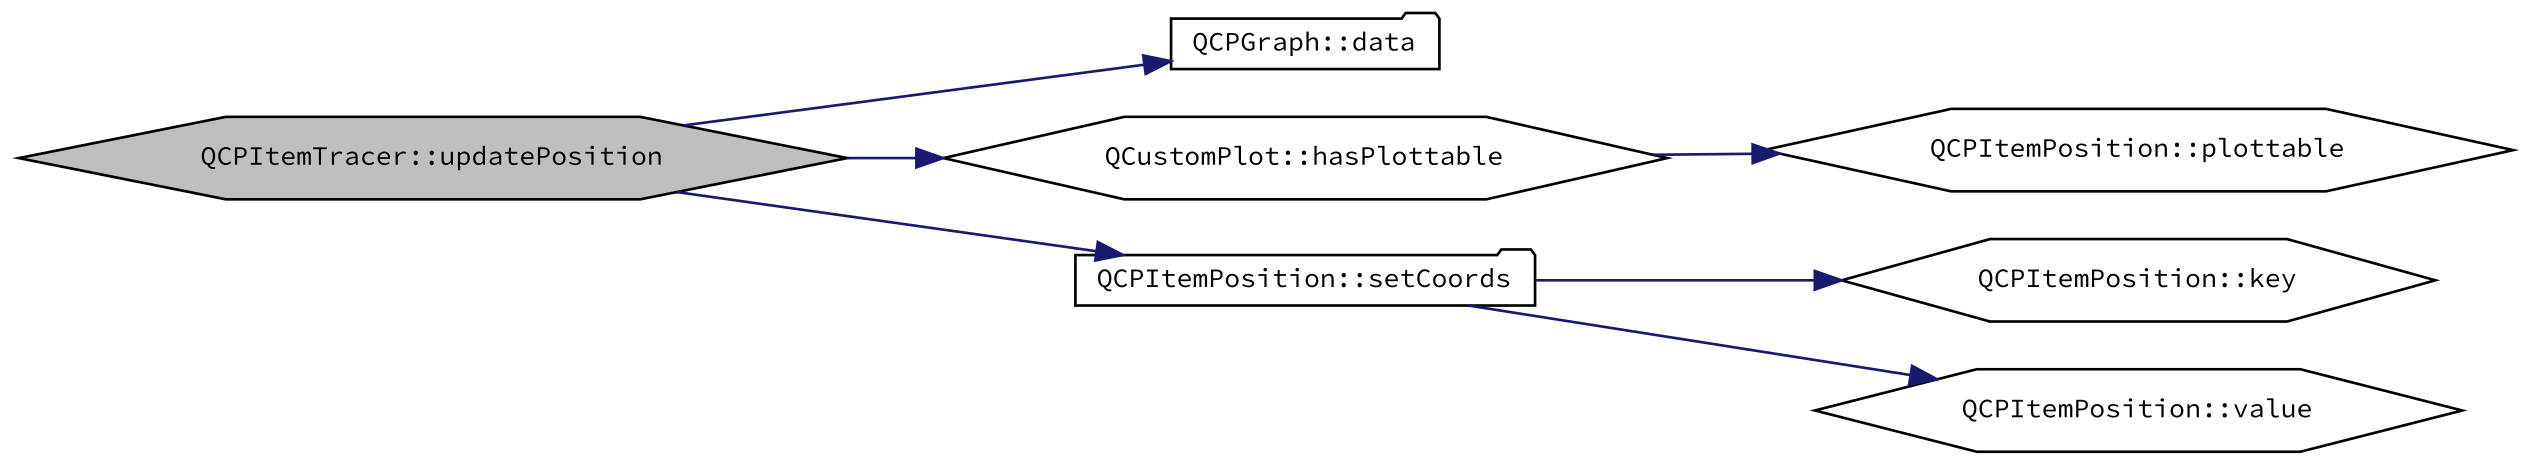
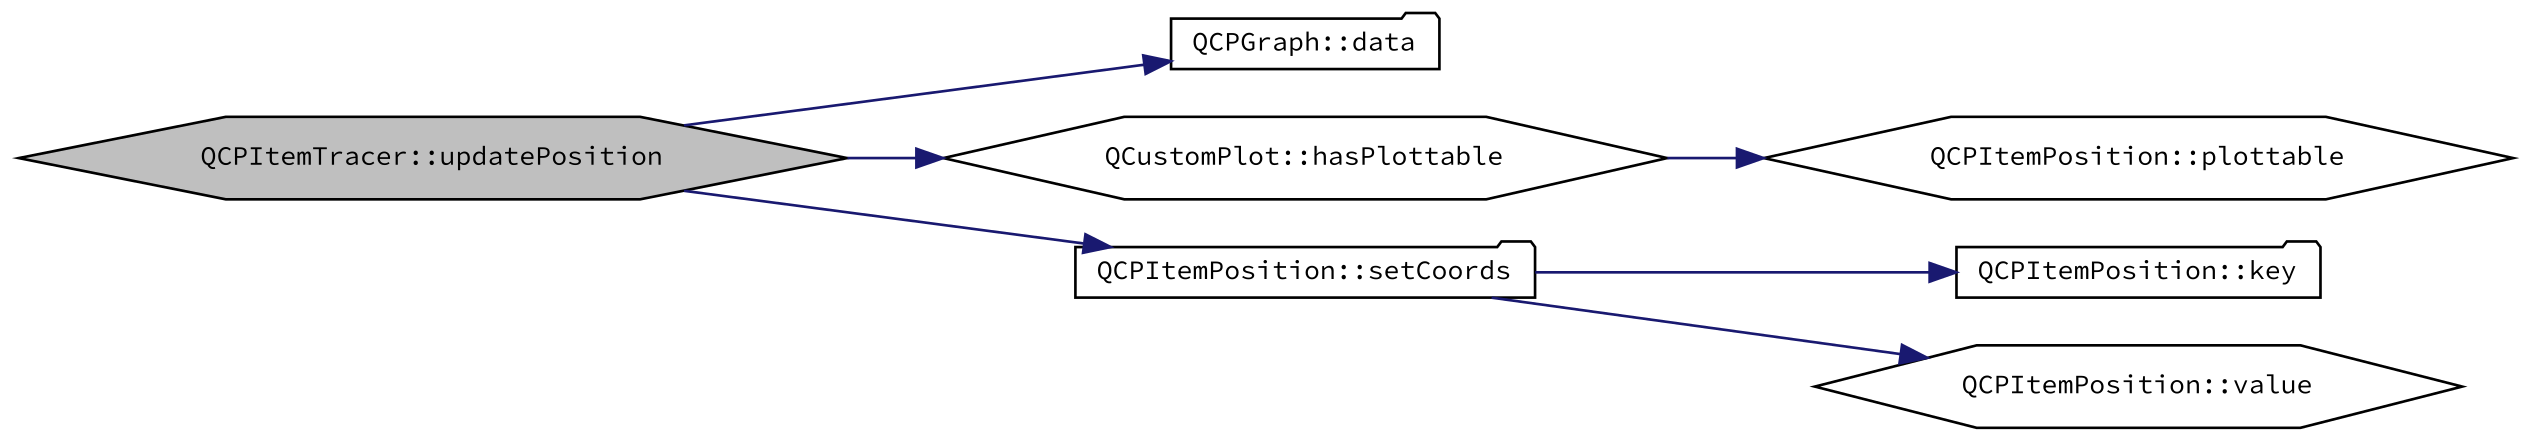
(2138, 280) -> (2138, 272)
